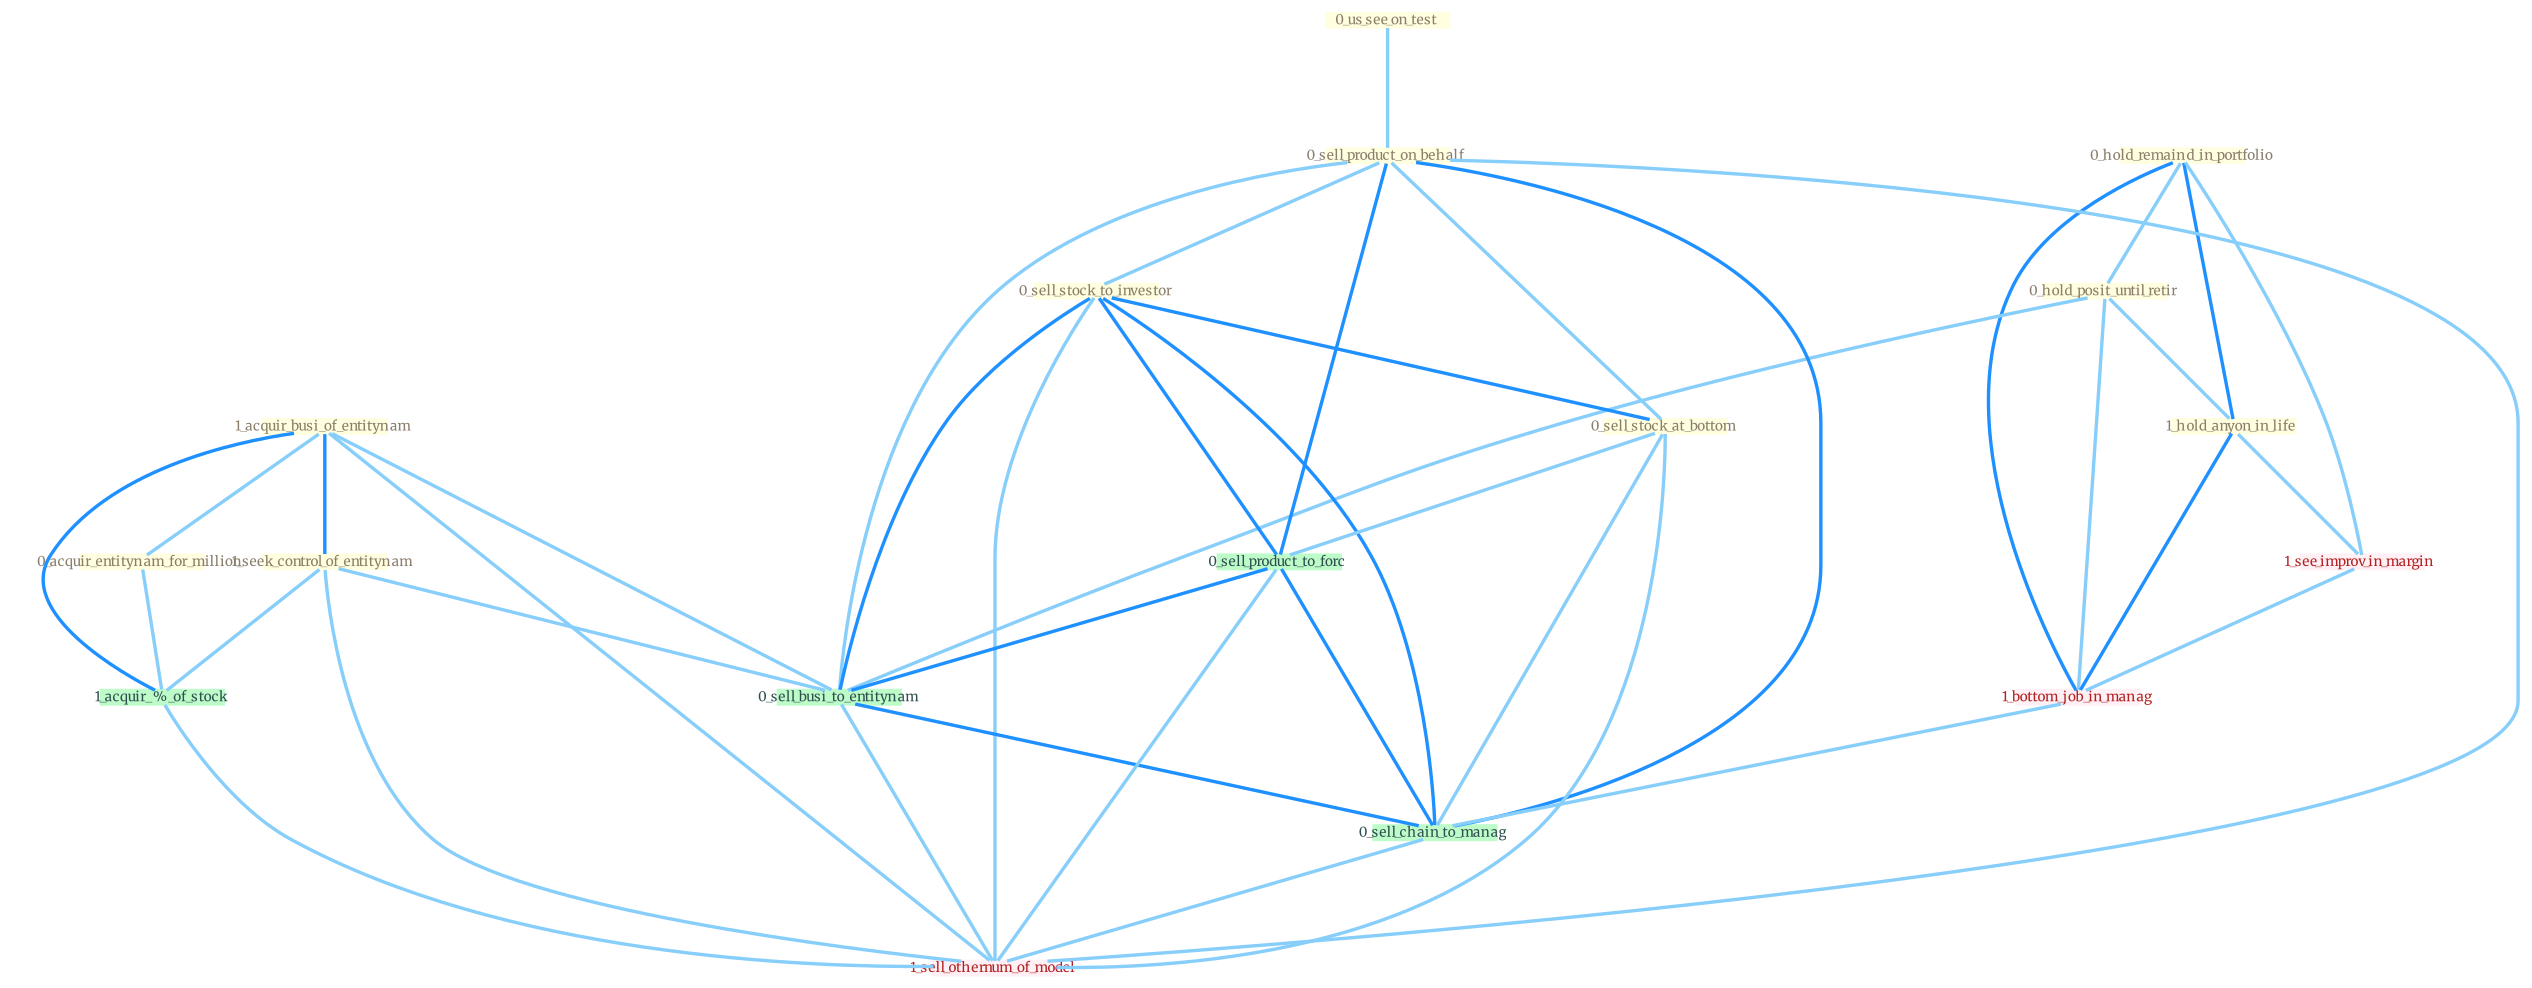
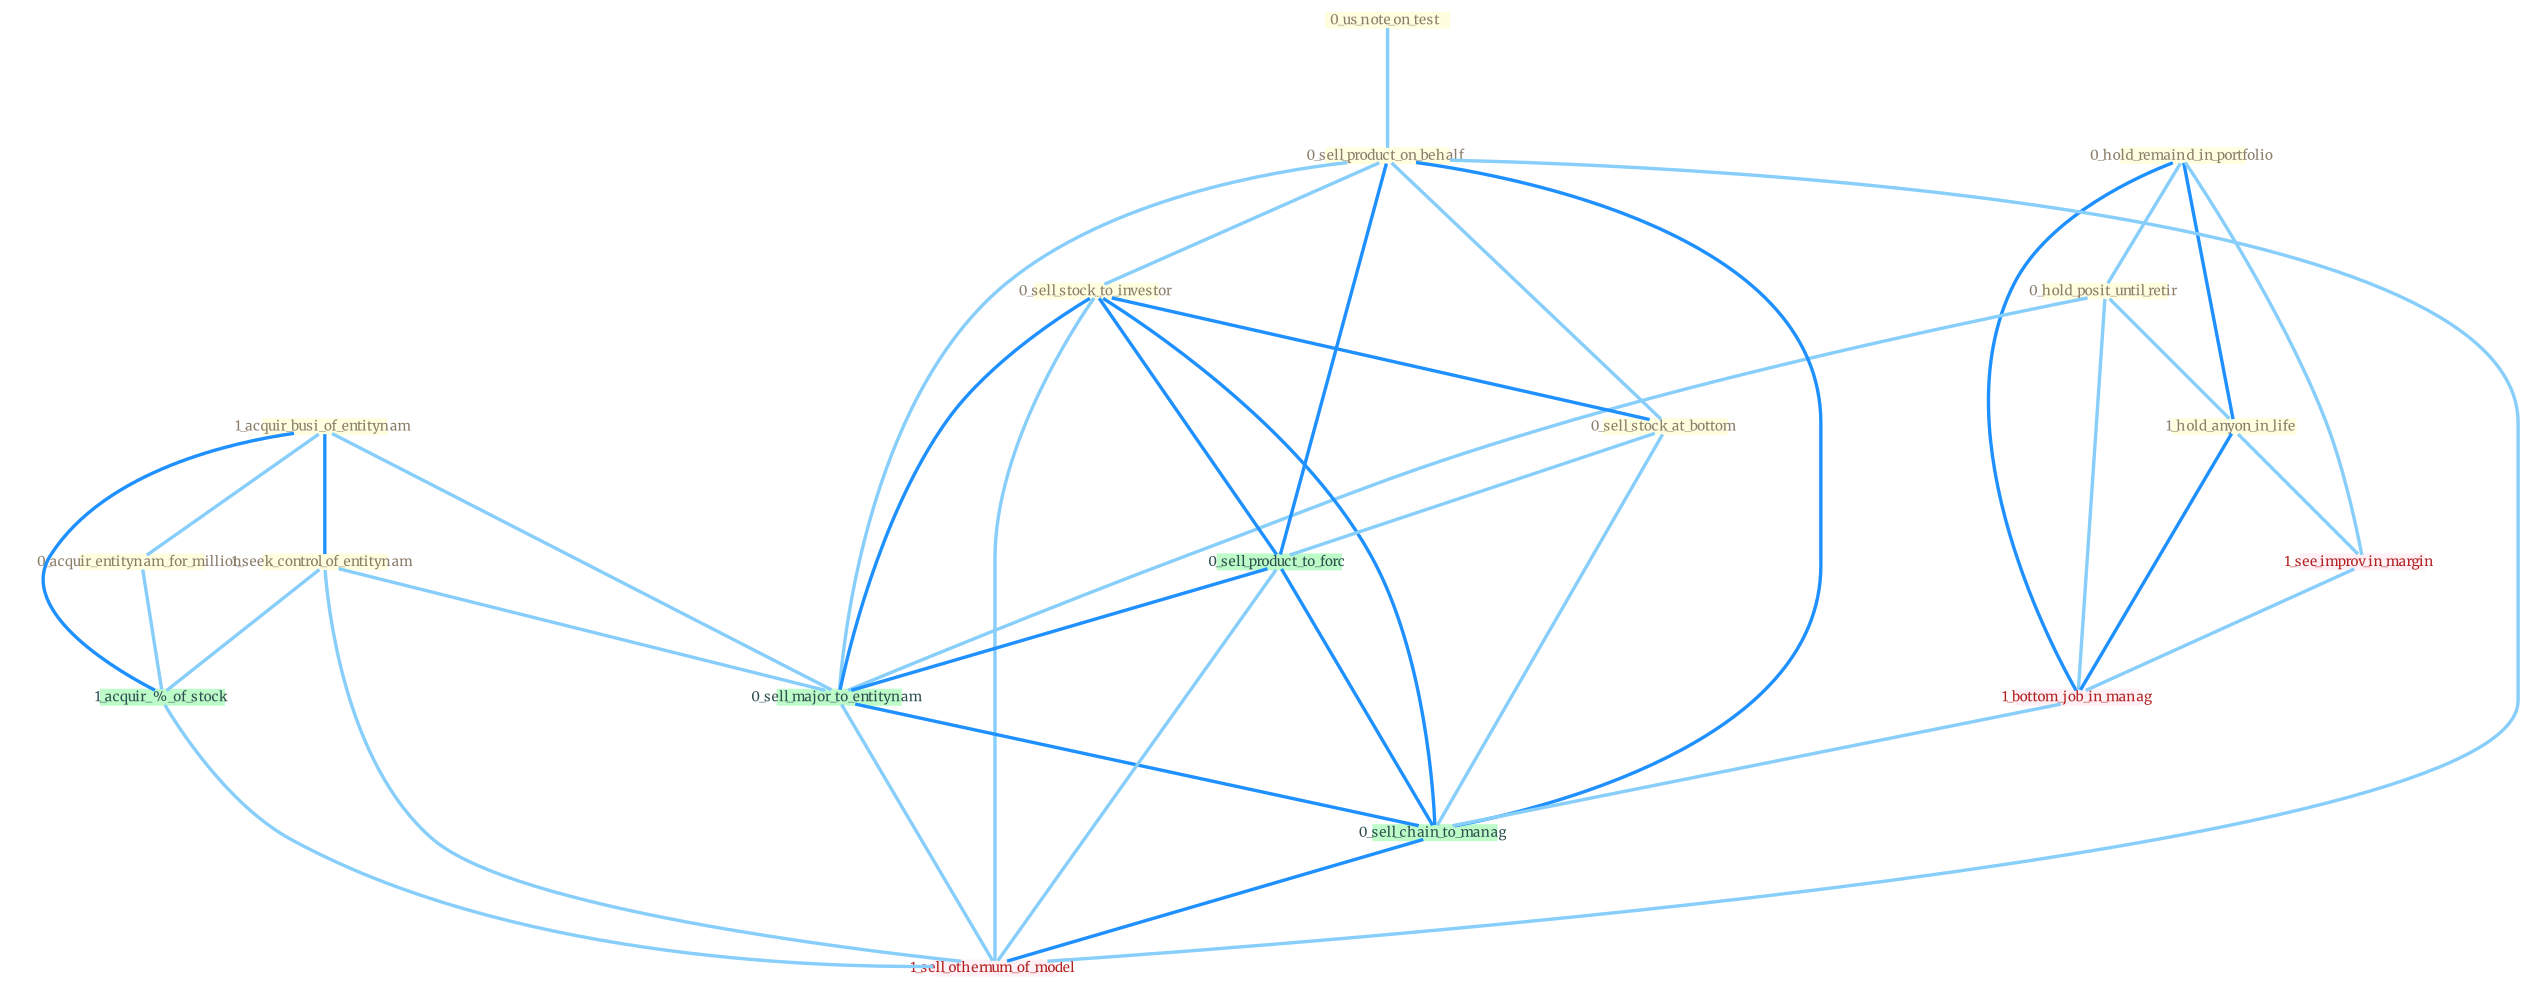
(1388, 20) -> (1388, 20)
(659, 697) -> none
(839, 697) -> (839, 697)
(1503, 856) -> none
(1215, 900) -> (1215, 900)
